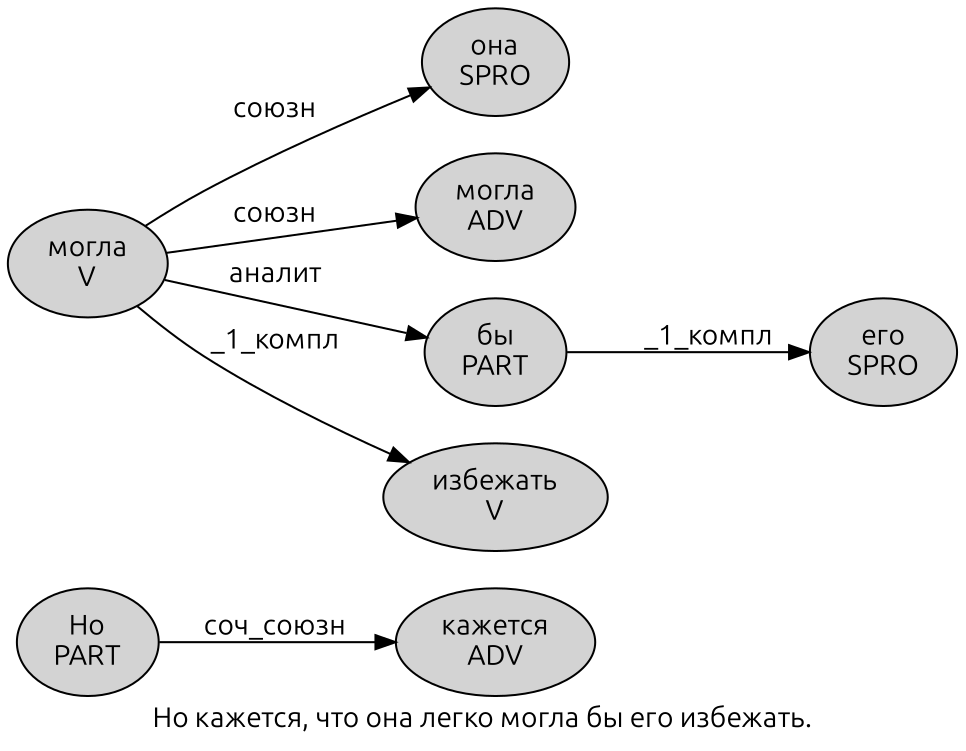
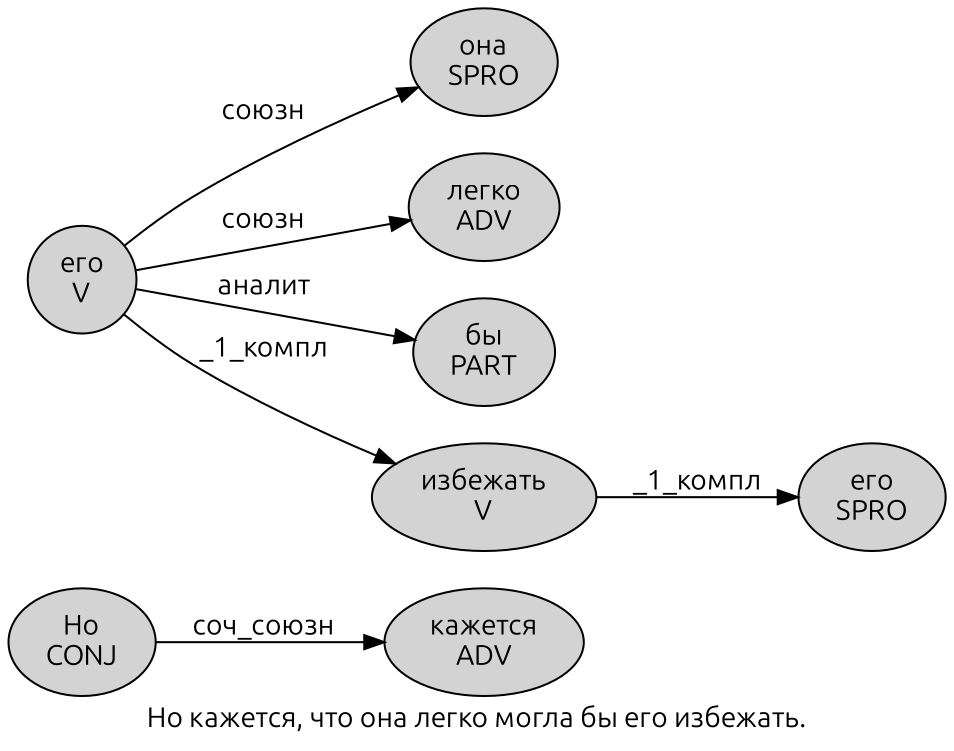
(496, 207) -> (484, 207)
(88, 264) -> (82, 280)
(678, 352) -> (687, 497)
(88, 642) -> (82, 642)
